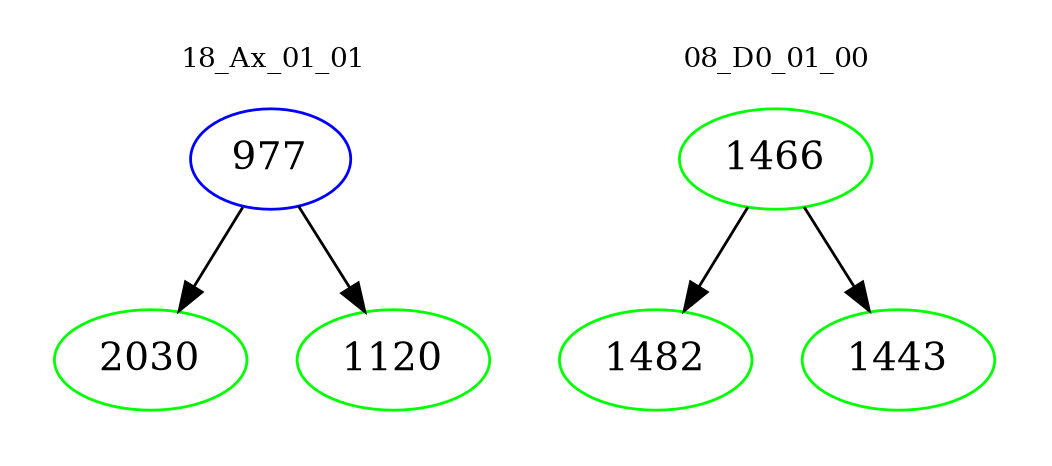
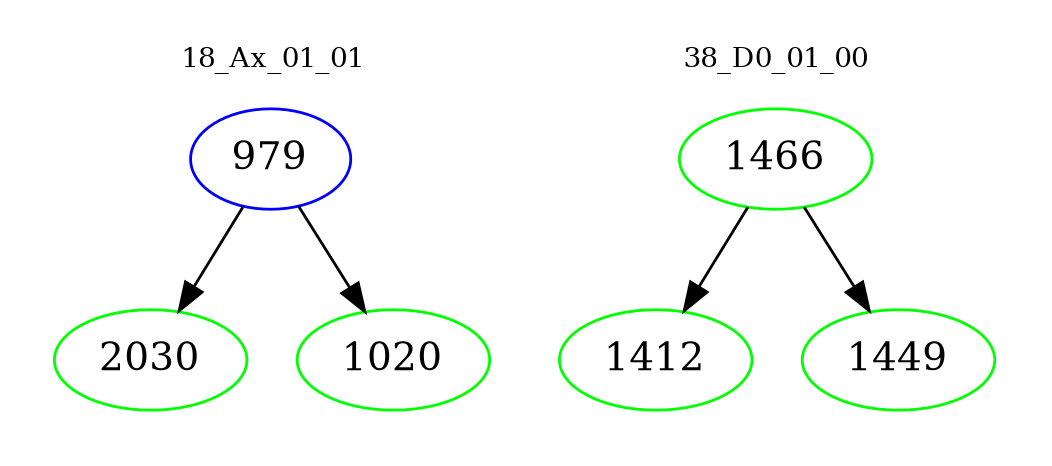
(777, 60) -> (777, 60)
(271, 159) -> (271, 159)
(393, 360) -> (393, 360)
(656, 360) -> (656, 360)
(898, 360) -> (898, 360)
